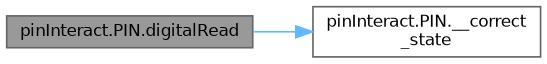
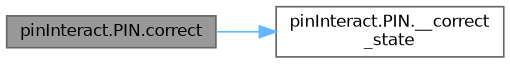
(130, 32) -> (111, 32)
